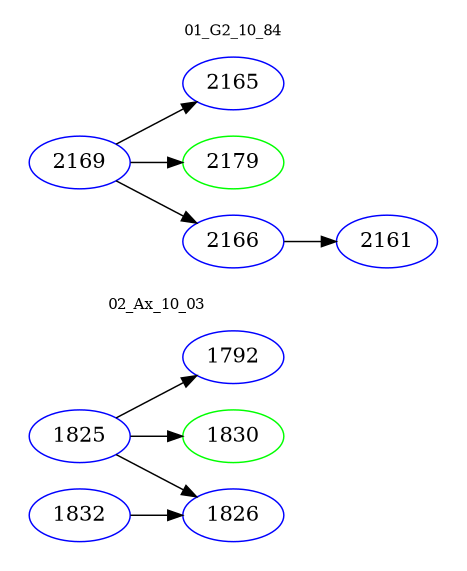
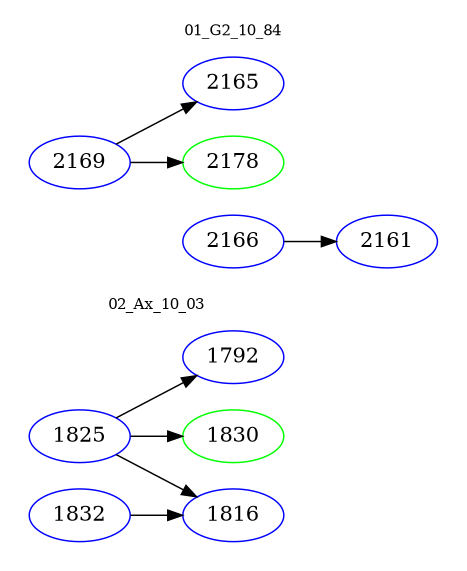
(233, 162) -> (233, 162)
(150, 198) -> none
(233, 515) -> (233, 515)
